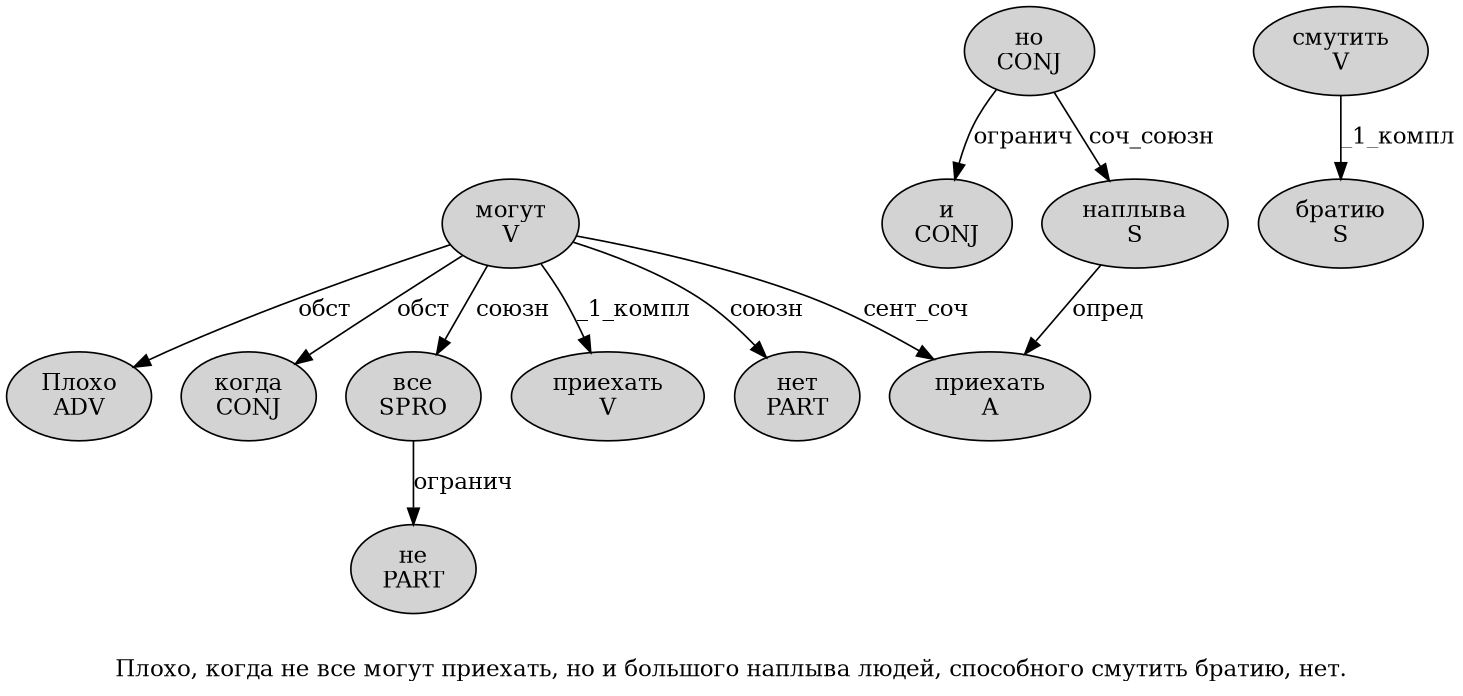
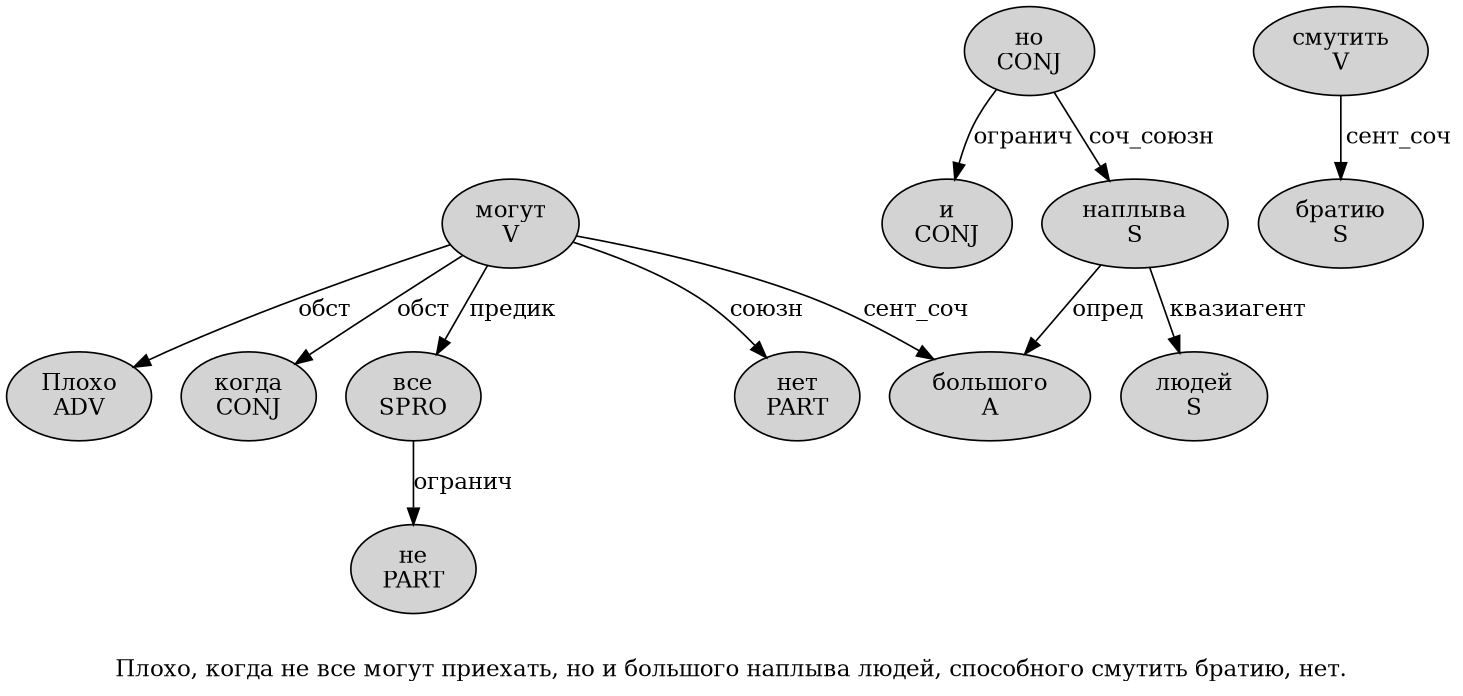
(1398, 137) -> (1398, 137)
(513, 310) -> (513, 310)
(608, 396) -> none
(990, 396) -> (990, 396)
none -> (1194, 396)
